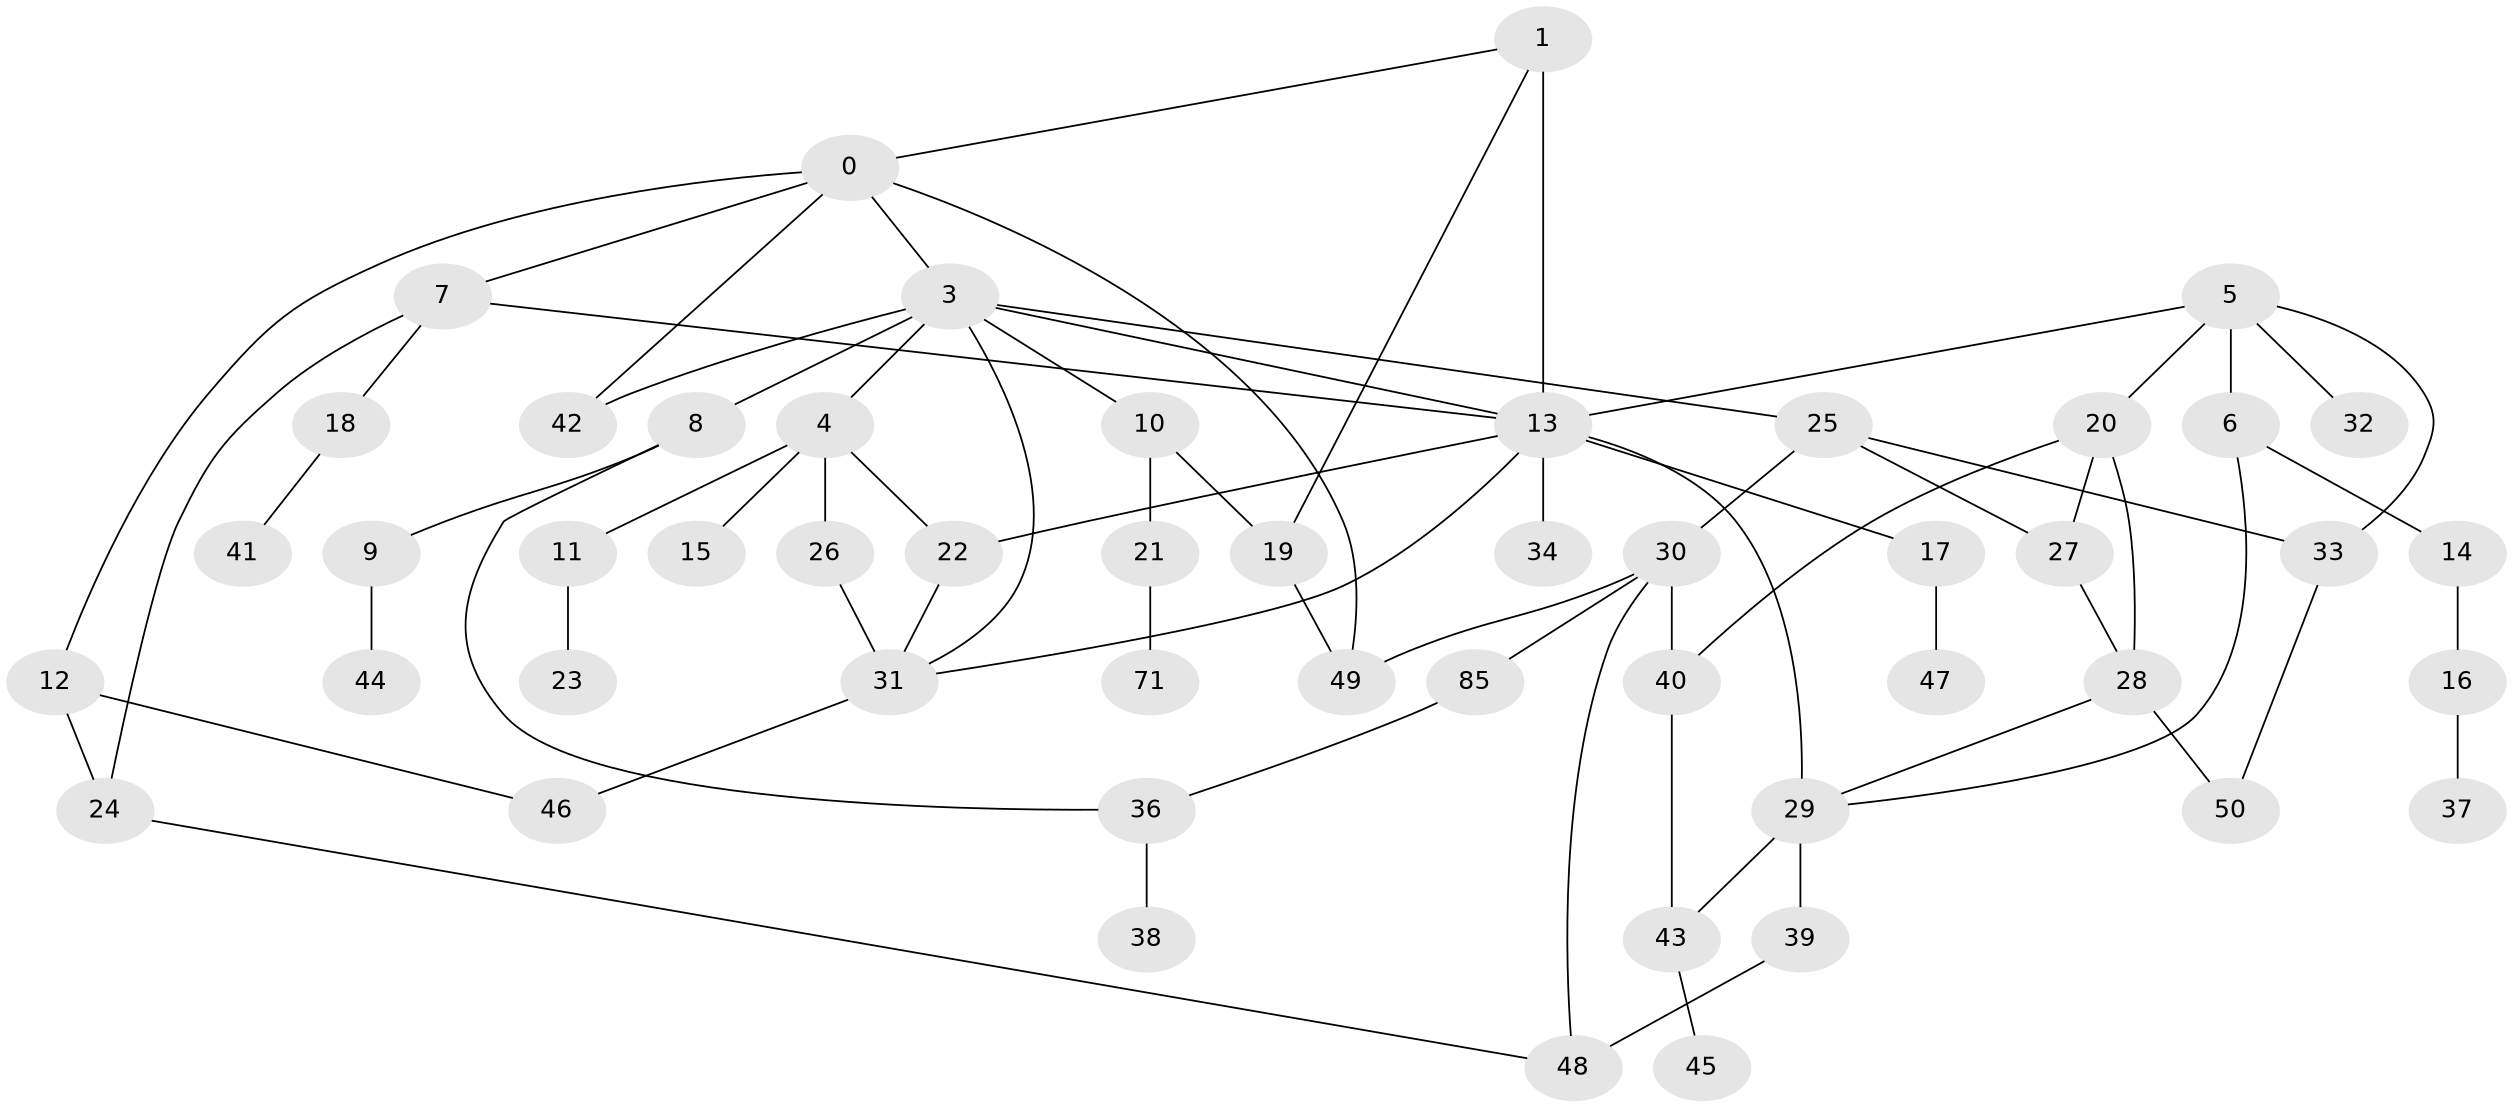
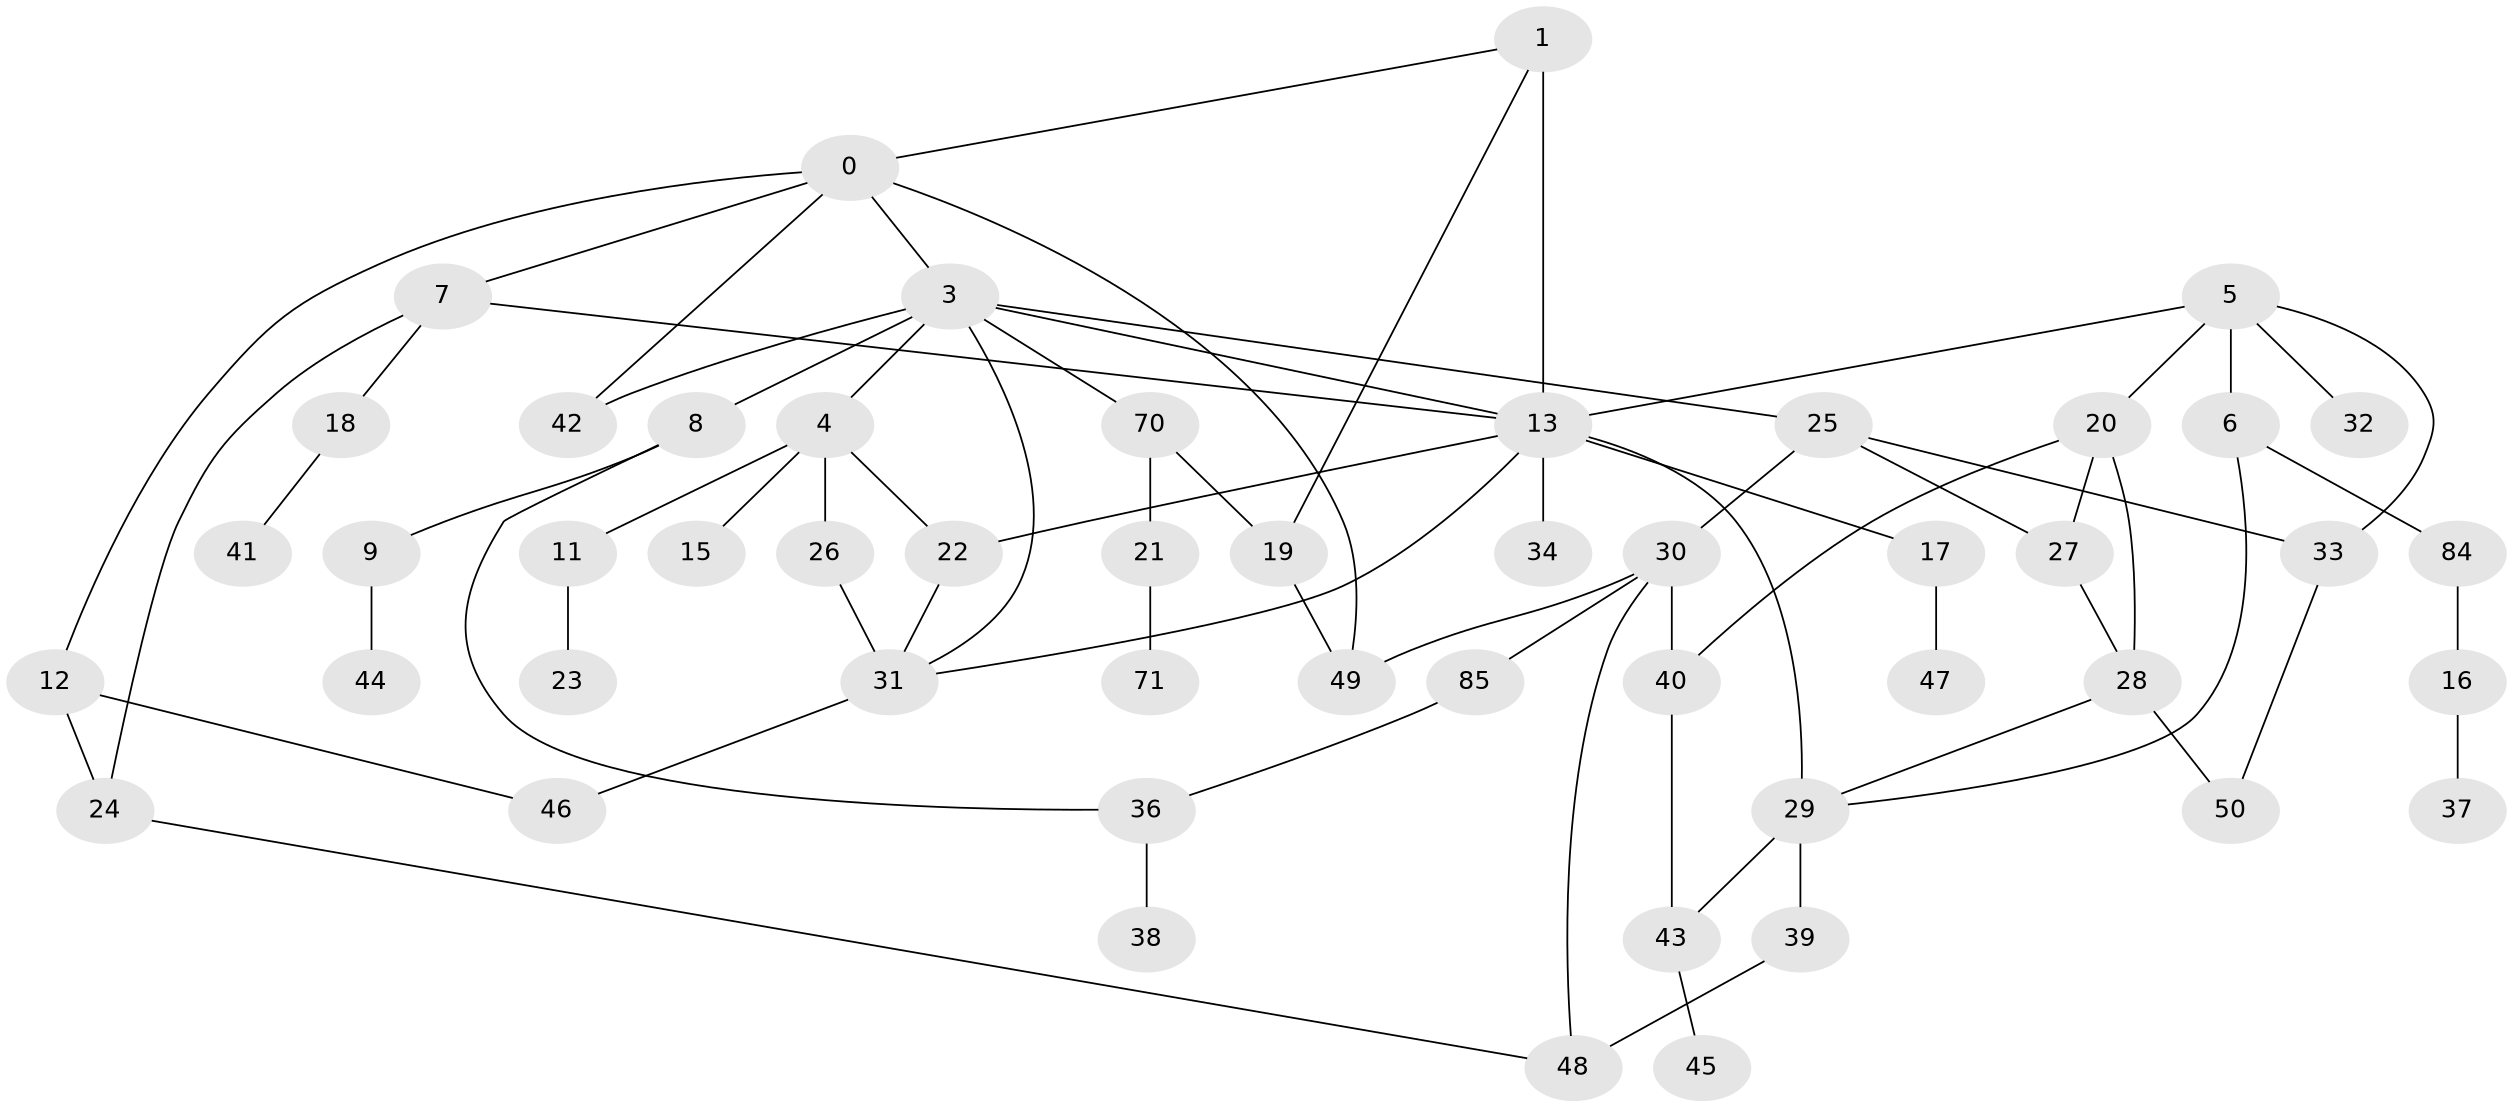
(1150, 425) -> (1150, 425)
(2458, 554) -> (2458, 554)
